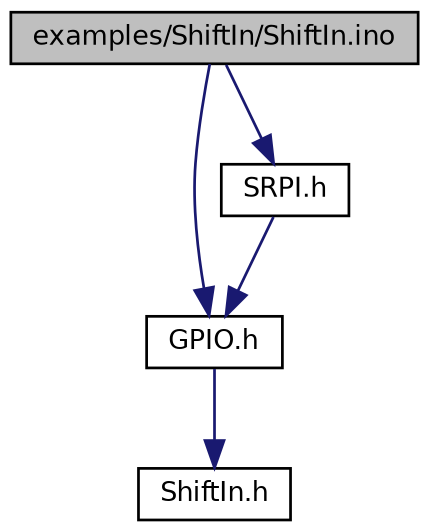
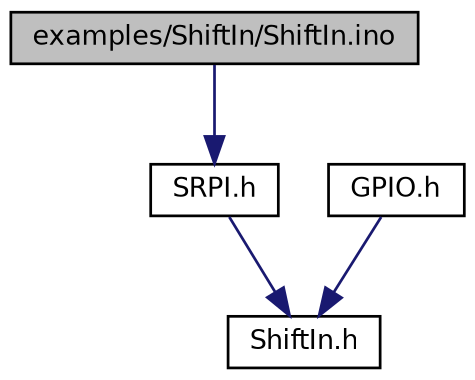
(195, 176) -> none
(256, 254) -> (252, 254)
